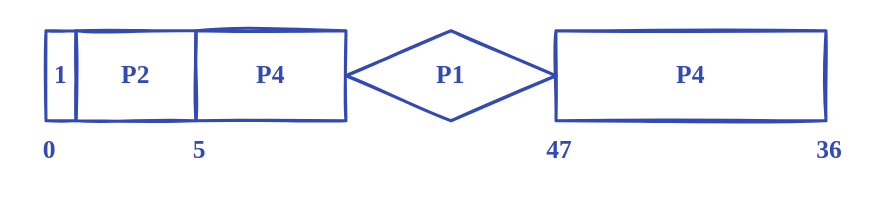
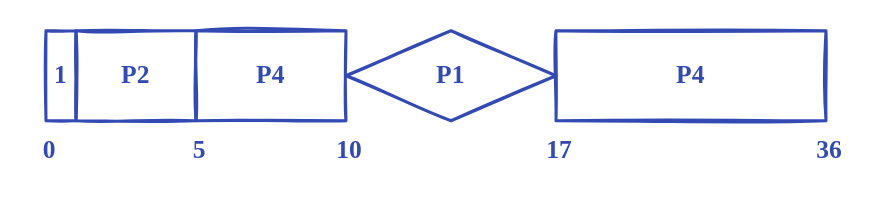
(559, 149) -> (559, 149)
none -> (350, 151)
